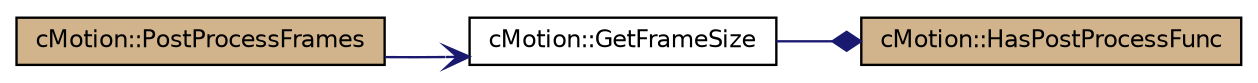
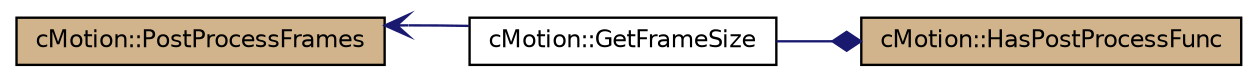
(415, 57) -> (439, 25)
